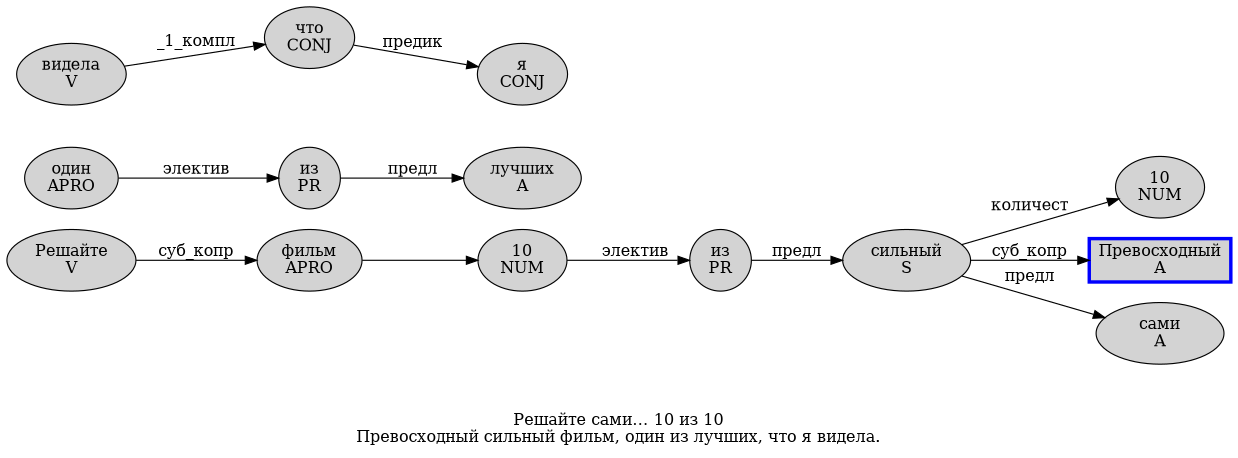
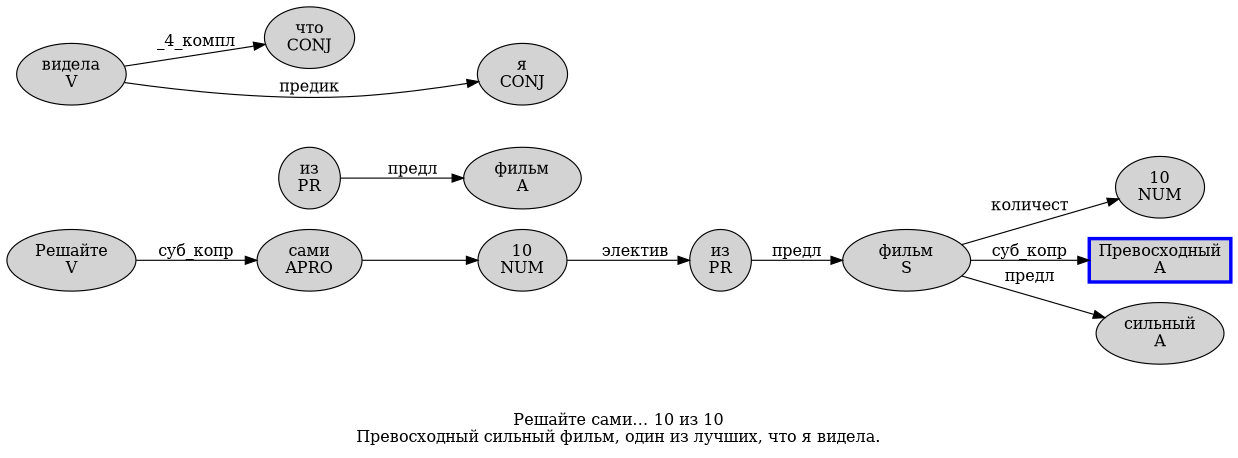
(197, 42) -> (197, 42)
(410, 55) -> (296, 97)
(71, 178) -> none
(522, 178) -> (522, 178)
(310, 260) -> (310, 260)
(907, 260) -> (907, 260)
(1160, 333) -> (1160, 333)
